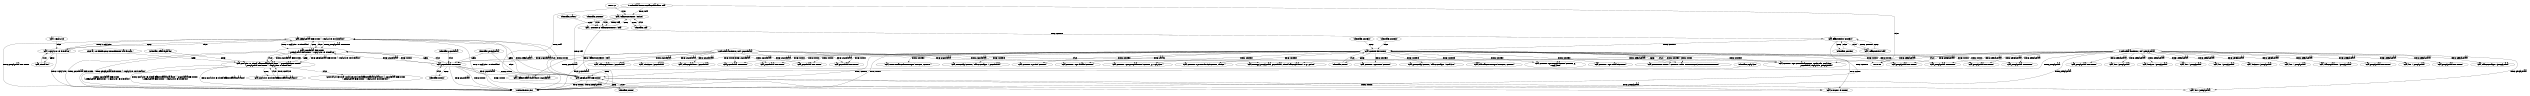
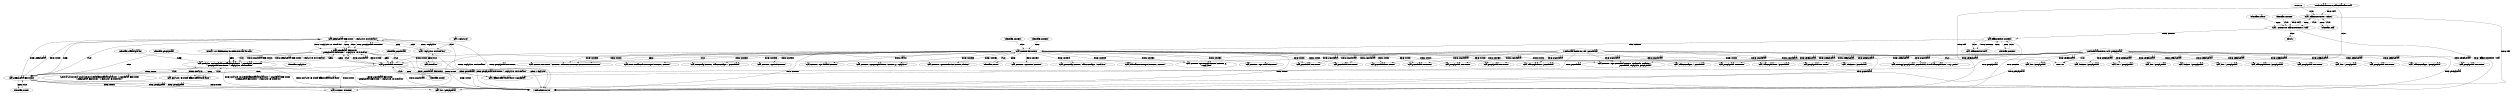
none -> (2290, 39)
none -> (1689, 65)
